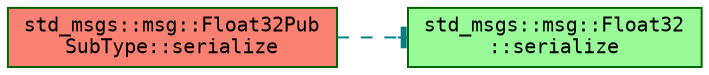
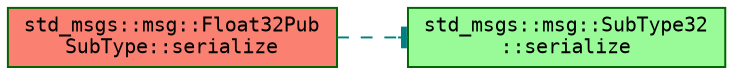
(555, 37) -> (567, 37)
